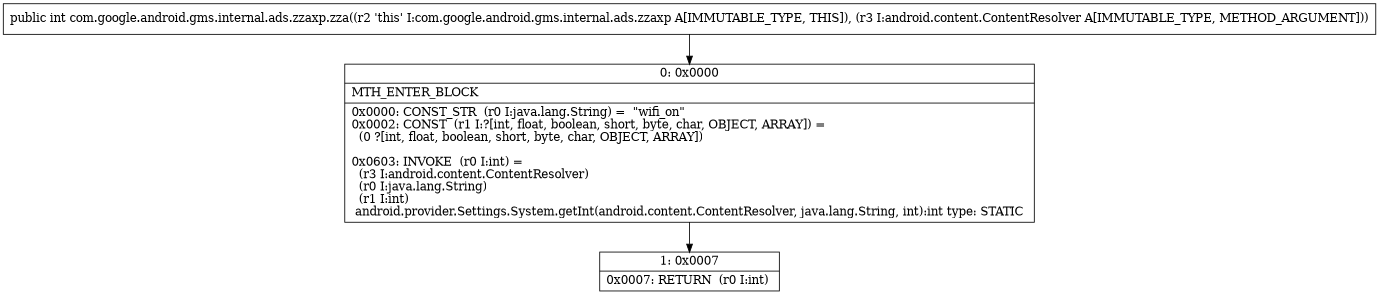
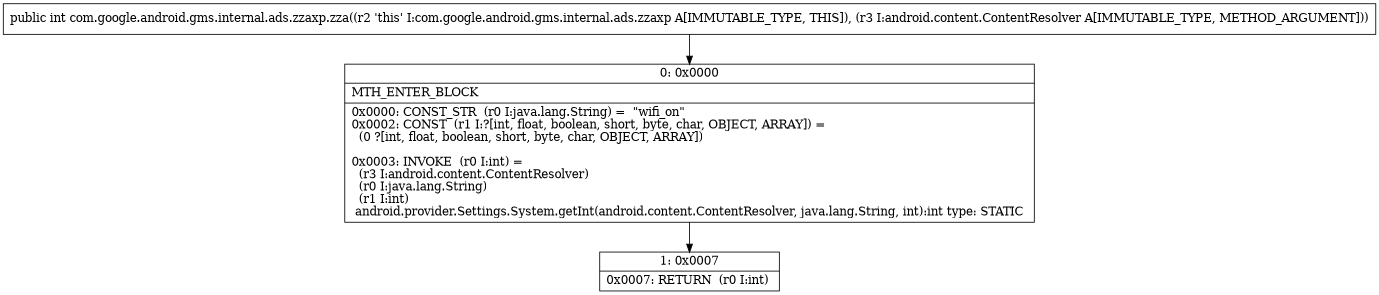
(439, 162) -> (439, 162)
